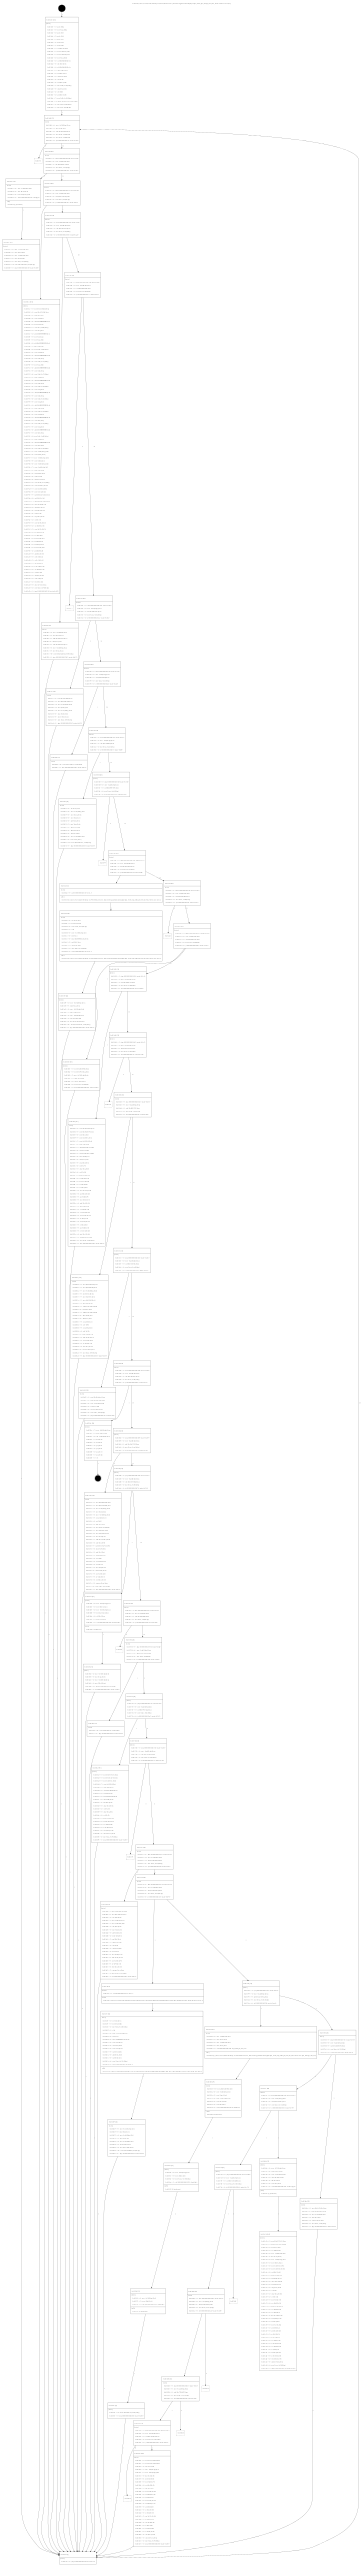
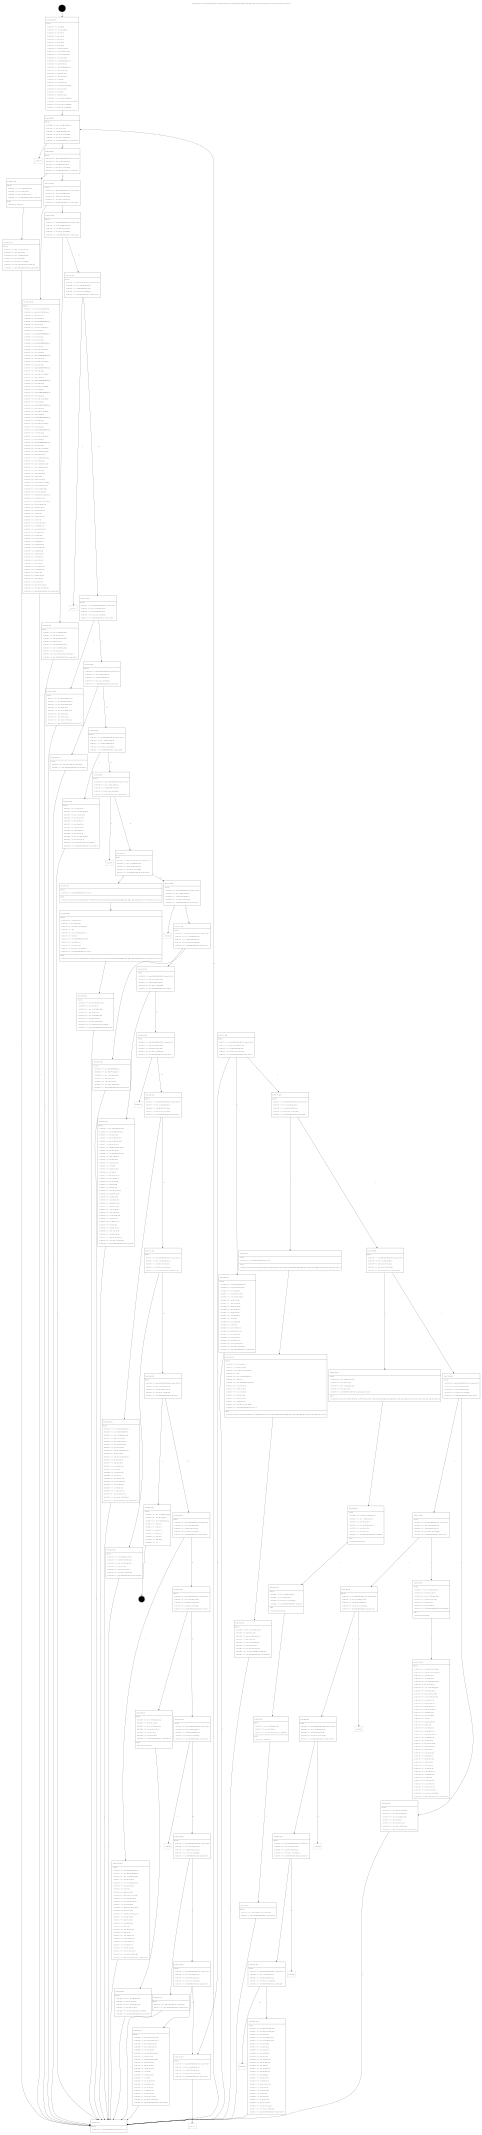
(151, 1803) -> (217, 1556)
